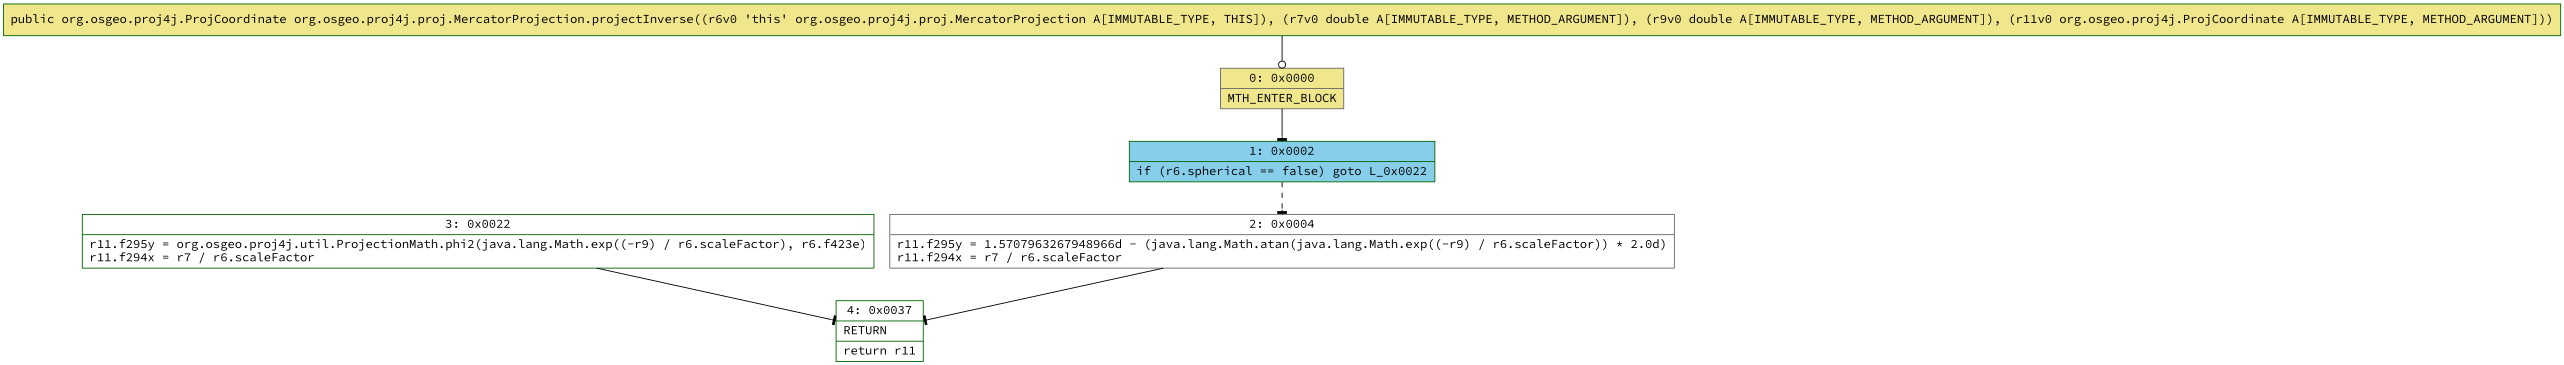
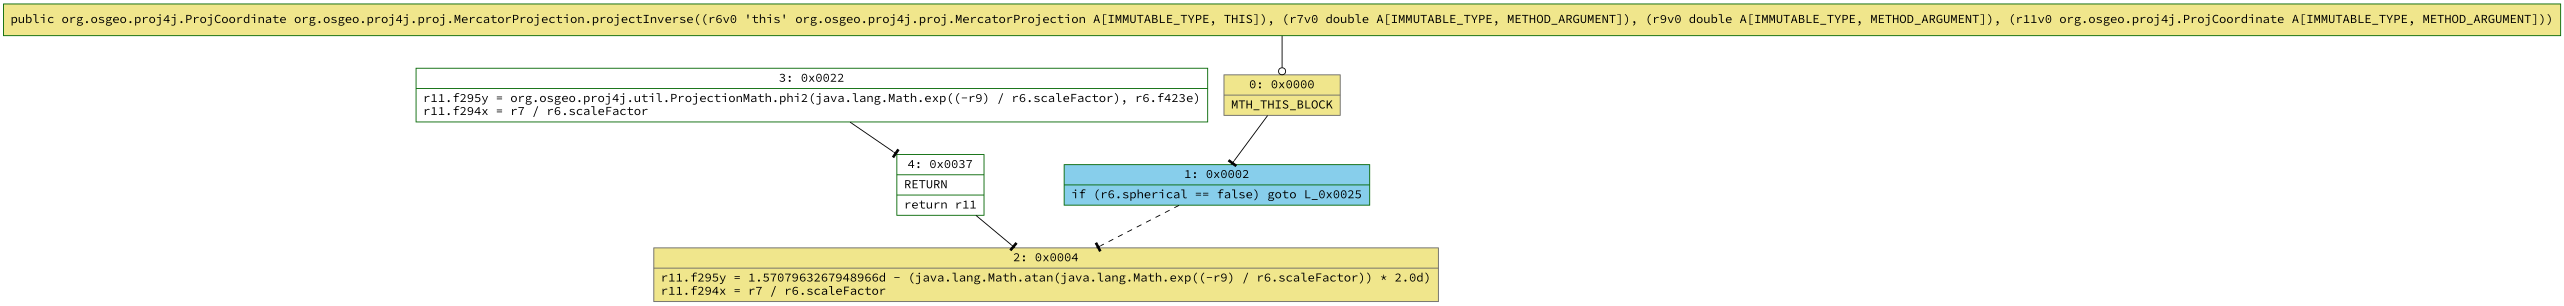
(1282, 98) -> (1282, 105)
(1282, 171) -> (1217, 195)
(1282, 241) -> (1046, 275)
(1046, 294) -> (994, 230)
